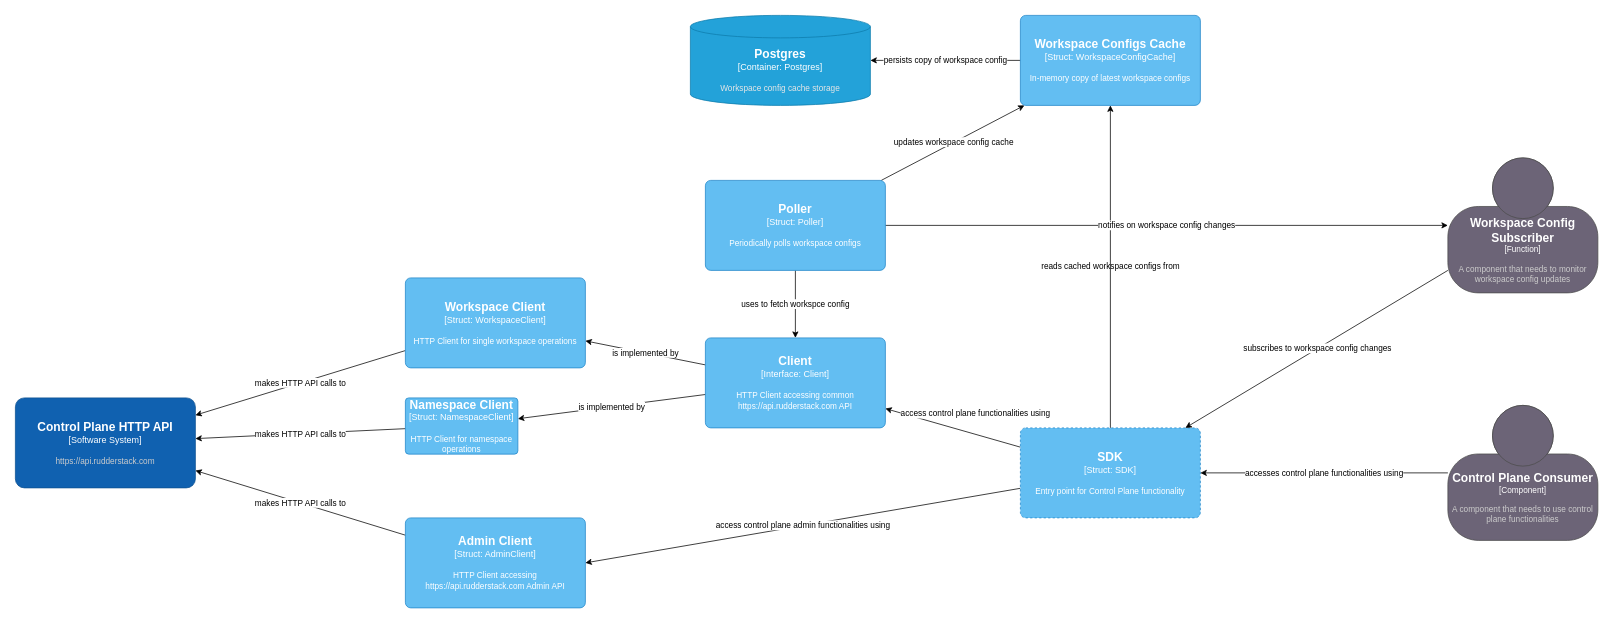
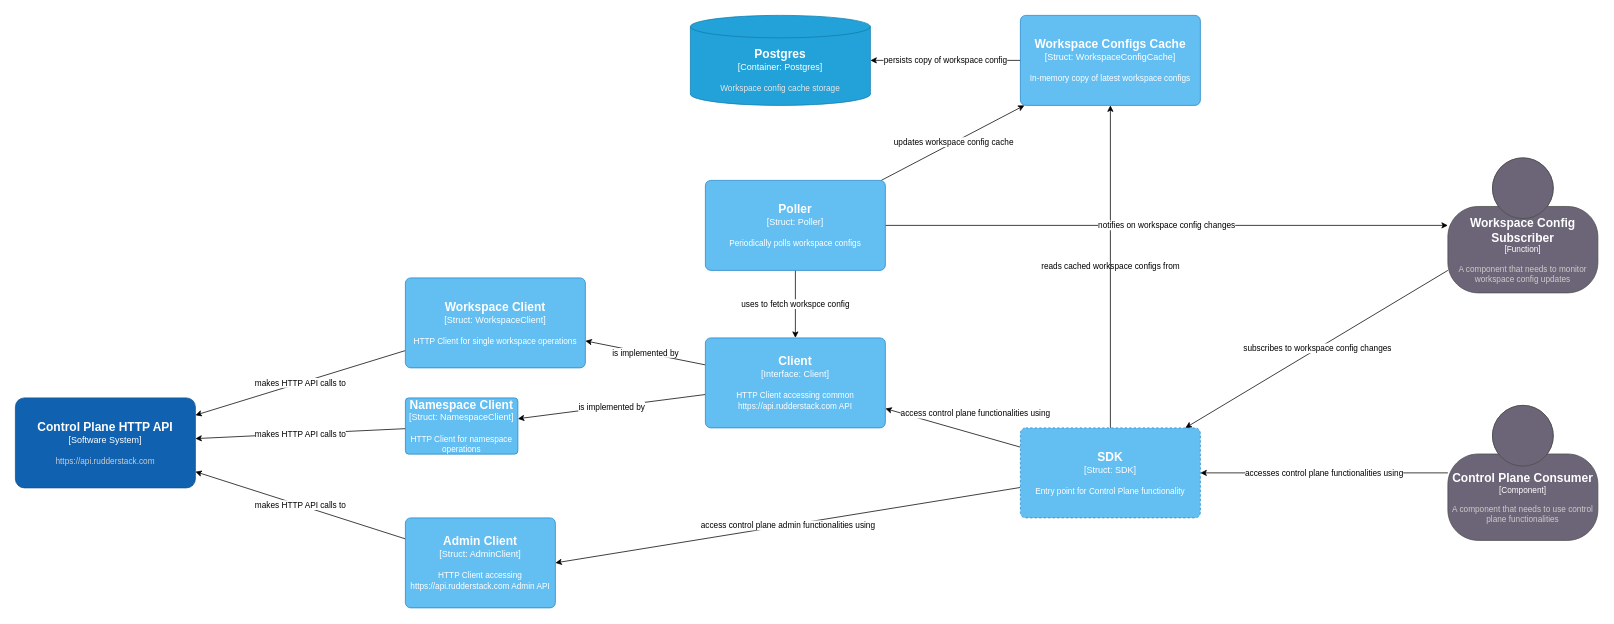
(495, 563) -> (480, 563)
